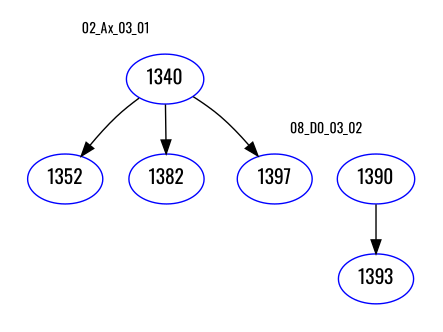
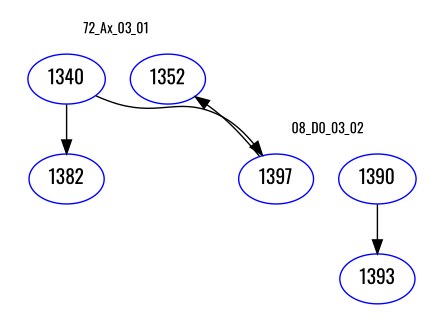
(116, 30) -> (117, 30)
(113, 120) -> (235, 129)
